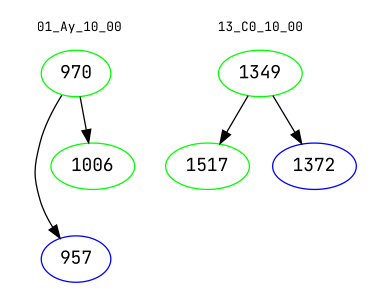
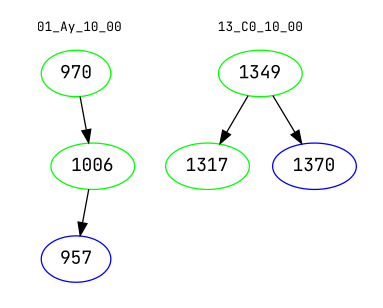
(36, 160) -> (86, 206)
(208, 166) -> (208, 166)
(314, 166) -> (314, 166)
